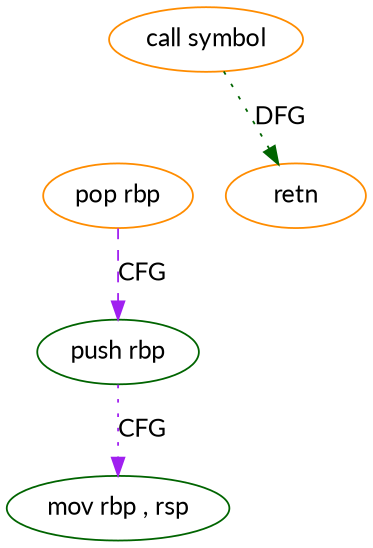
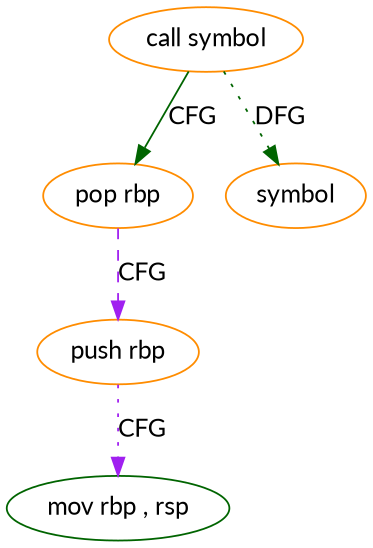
none -> (167, 110)
(296, 196) -> (296, 196)
(118, 352) -> (118, 352)
